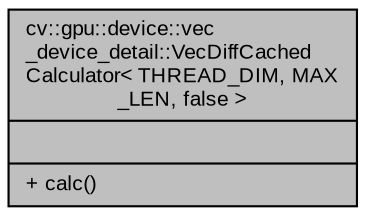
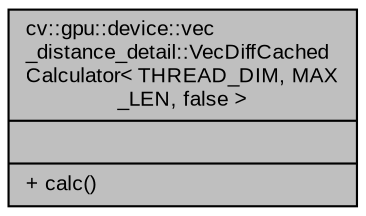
(169, 52) -> (177, 52)
